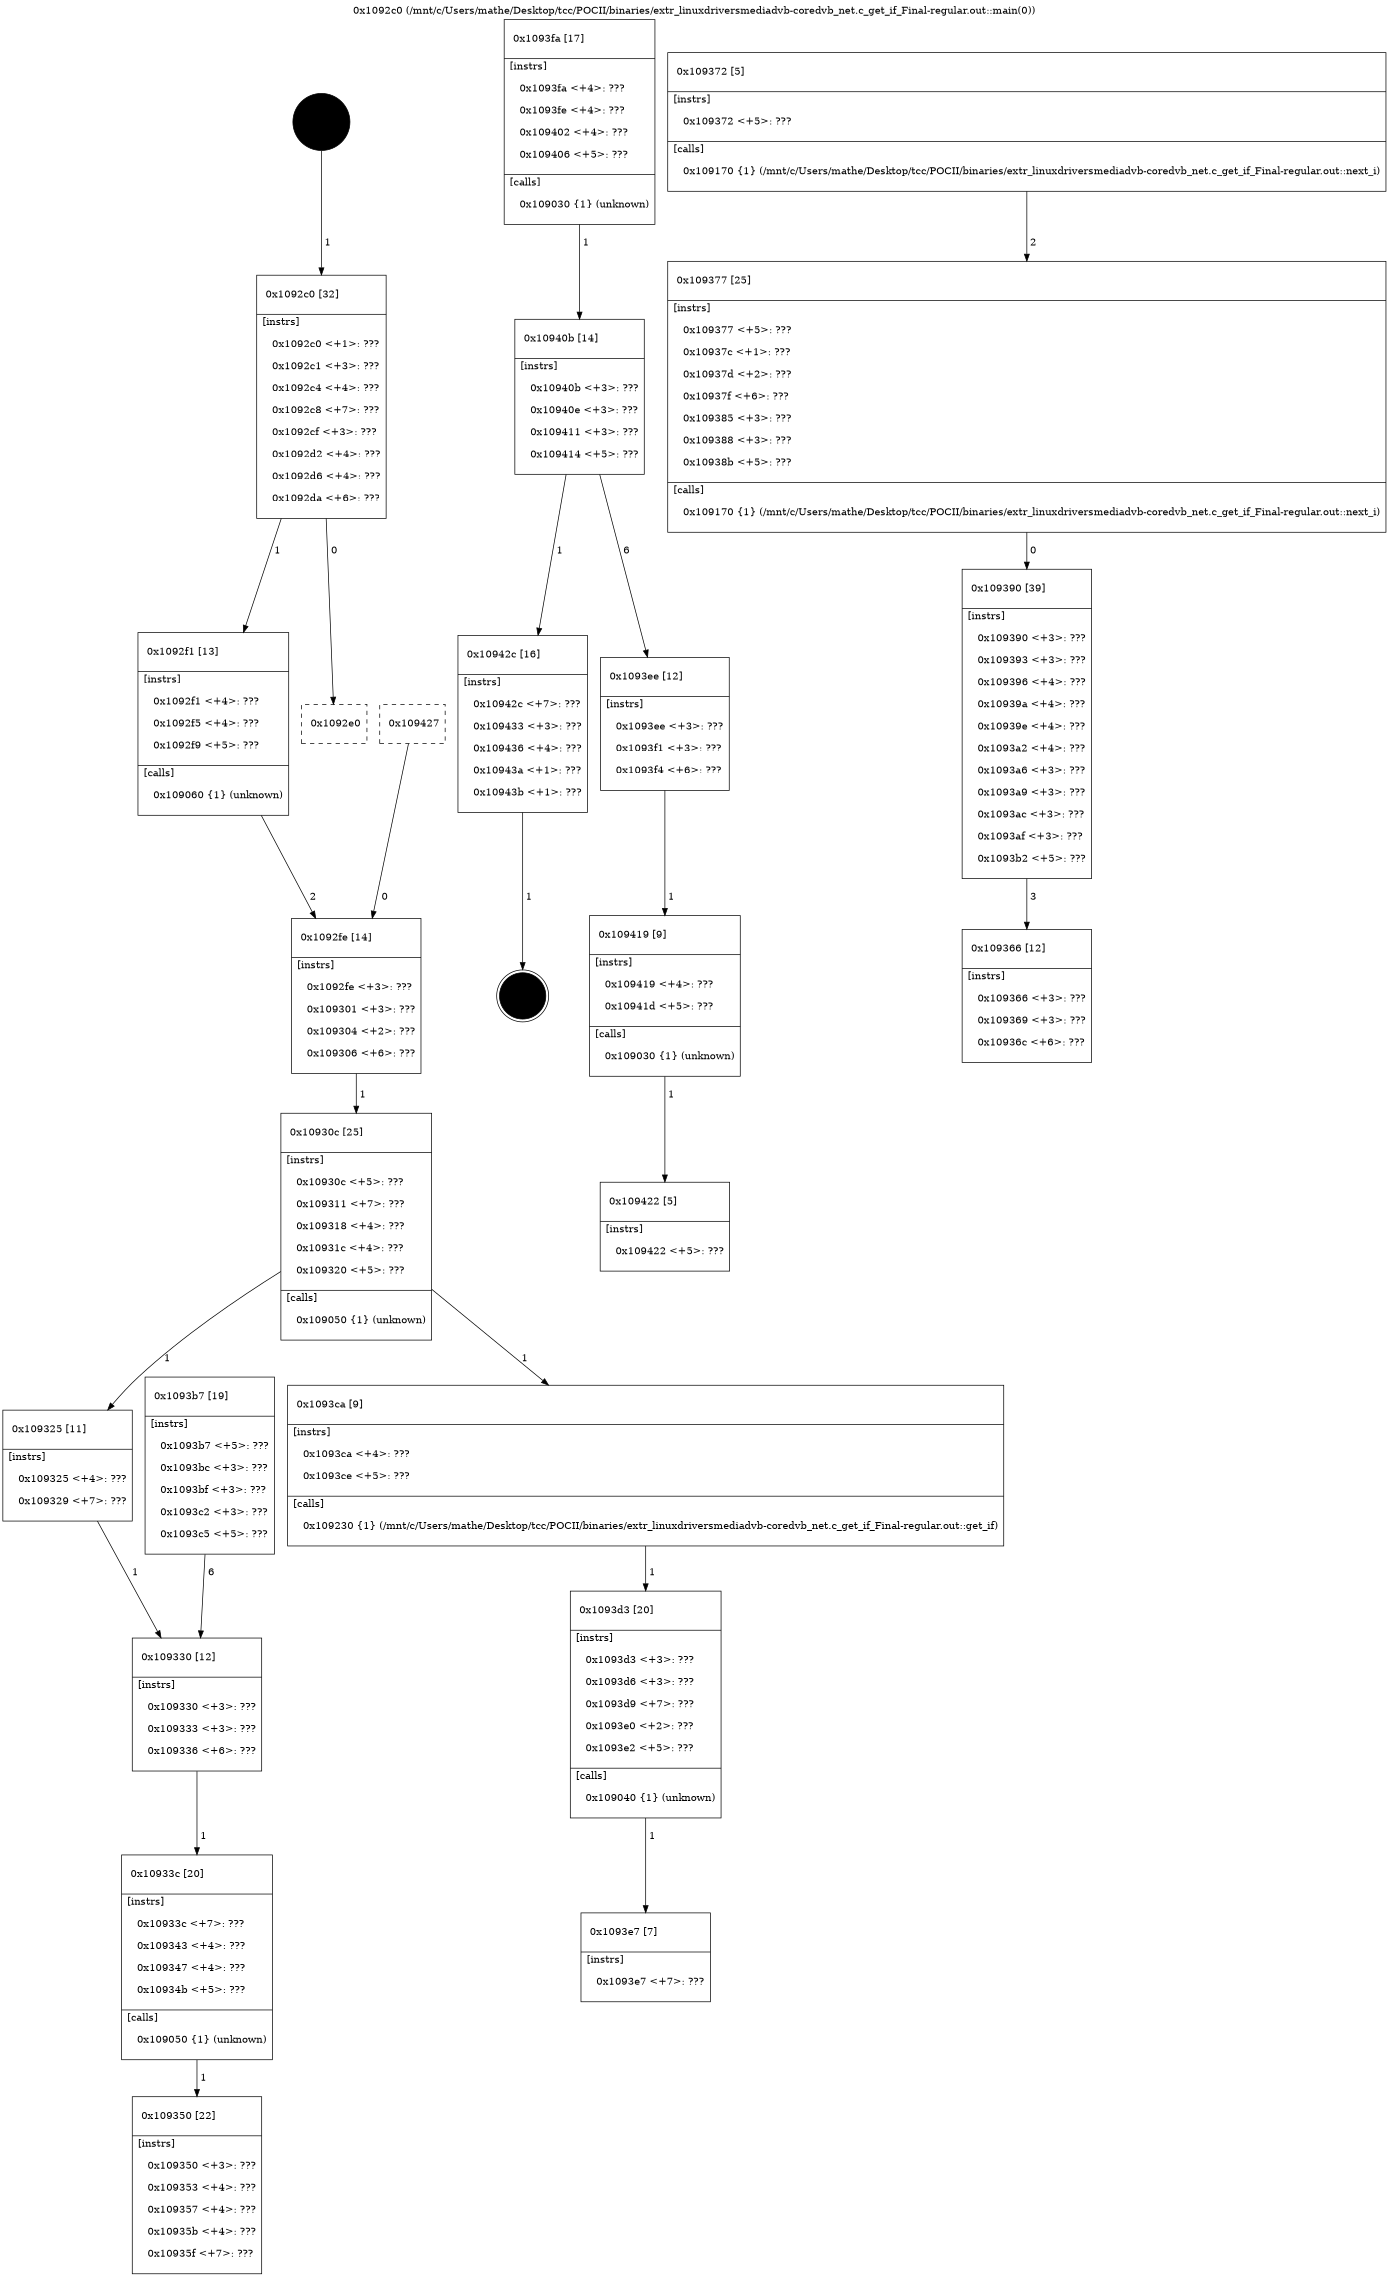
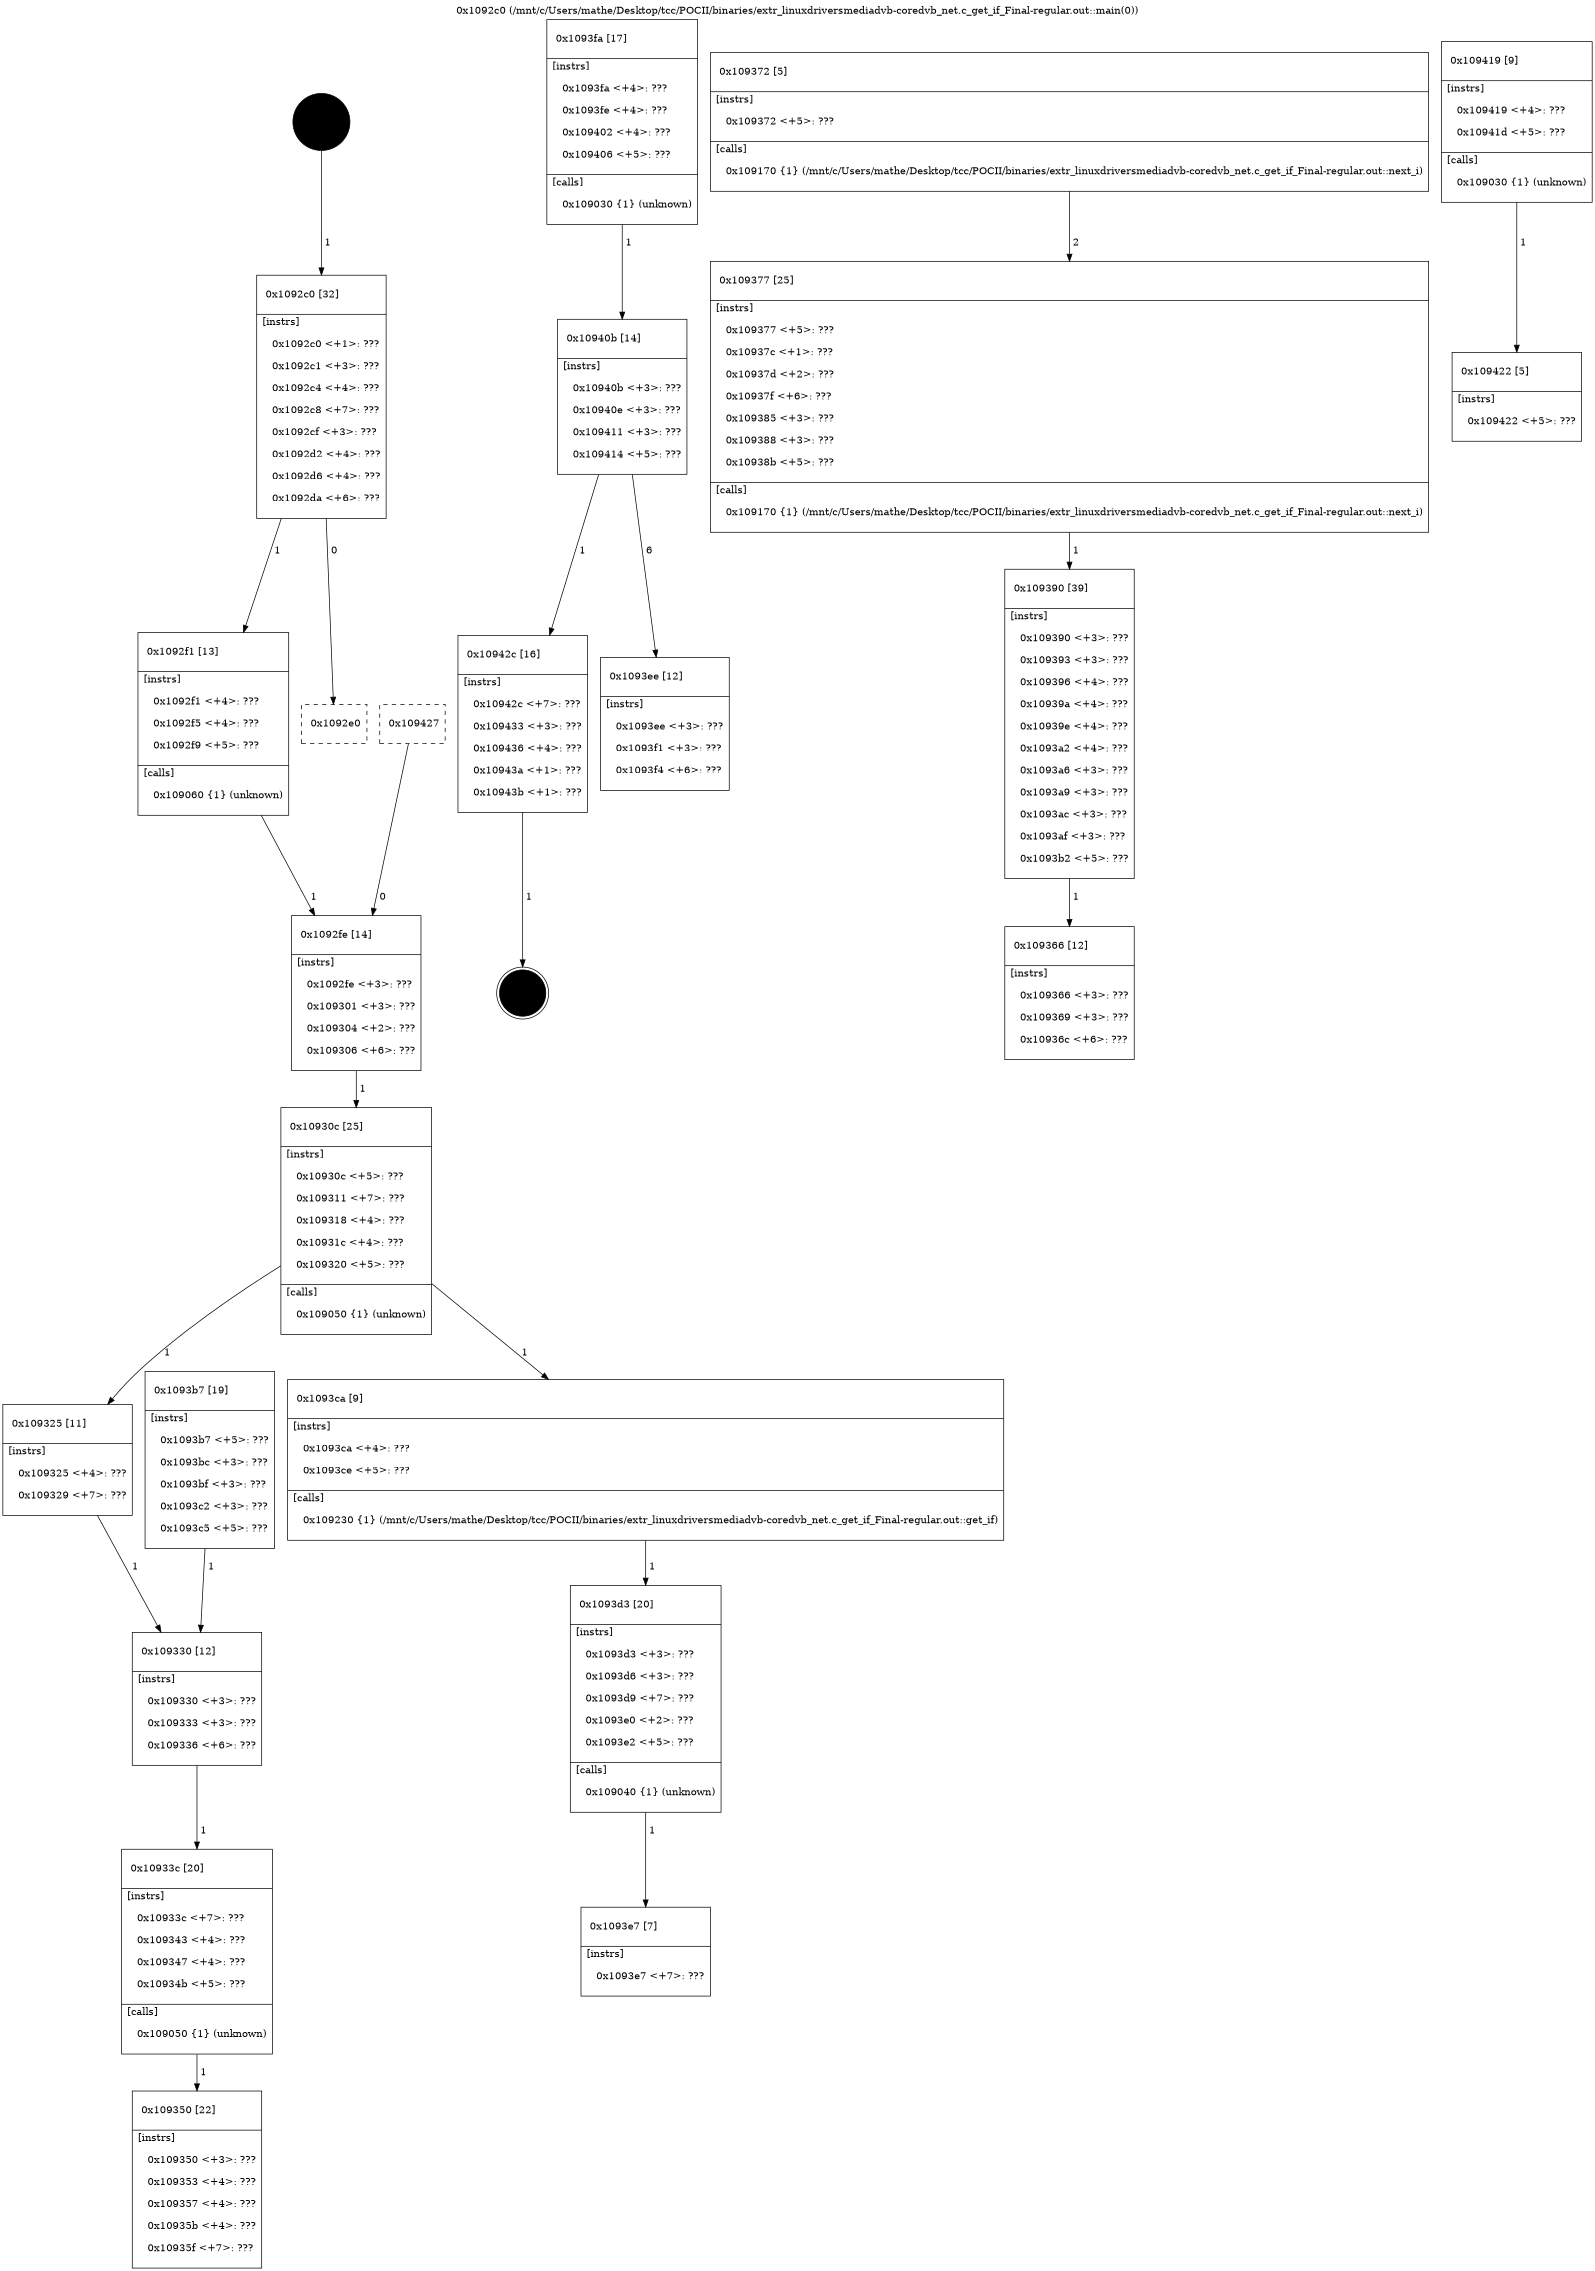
(1032, 551) -> (1074, 551)
(665, 849) -> none
(311, 897) -> (312, 897)
(1032, 897) -> (1074, 897)
(210, 1573) -> (210, 1567)
